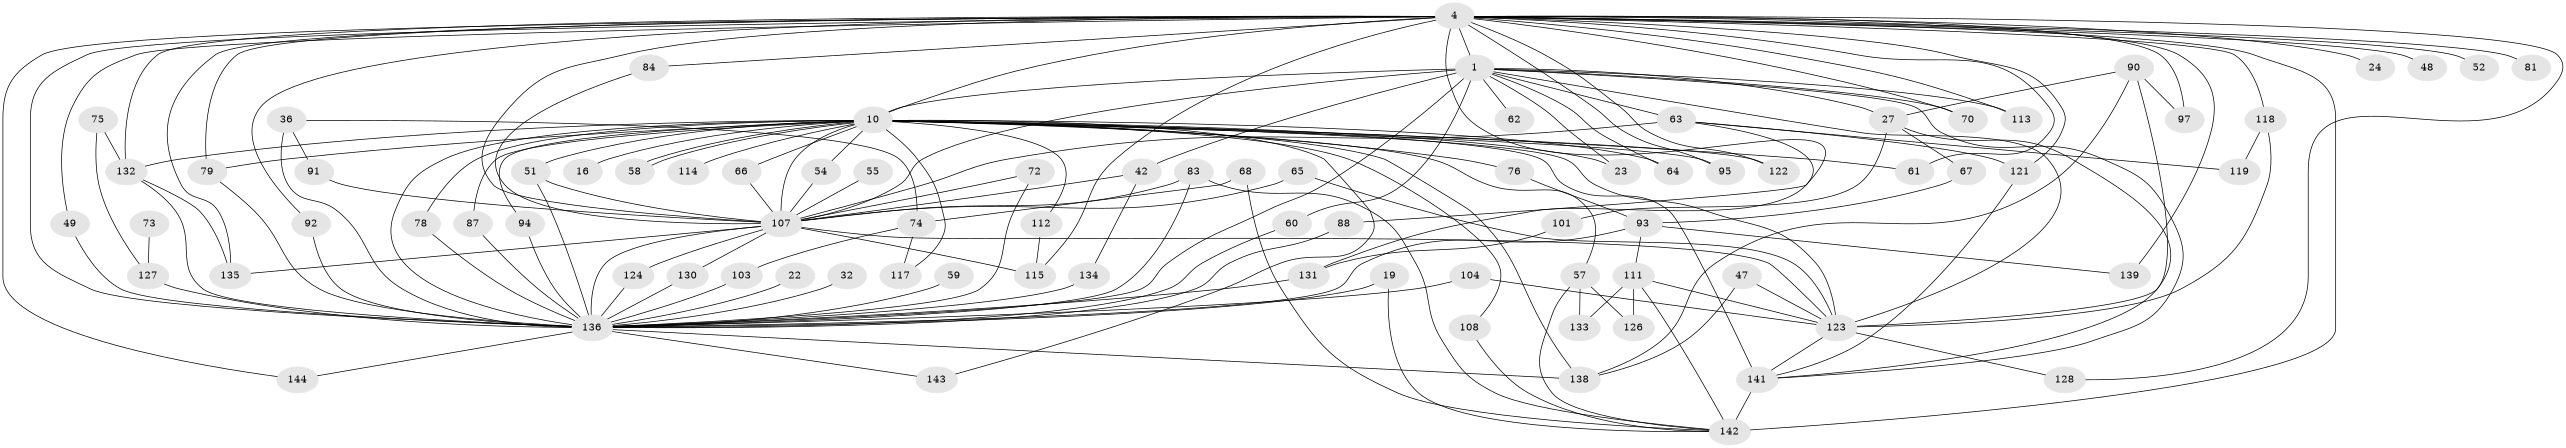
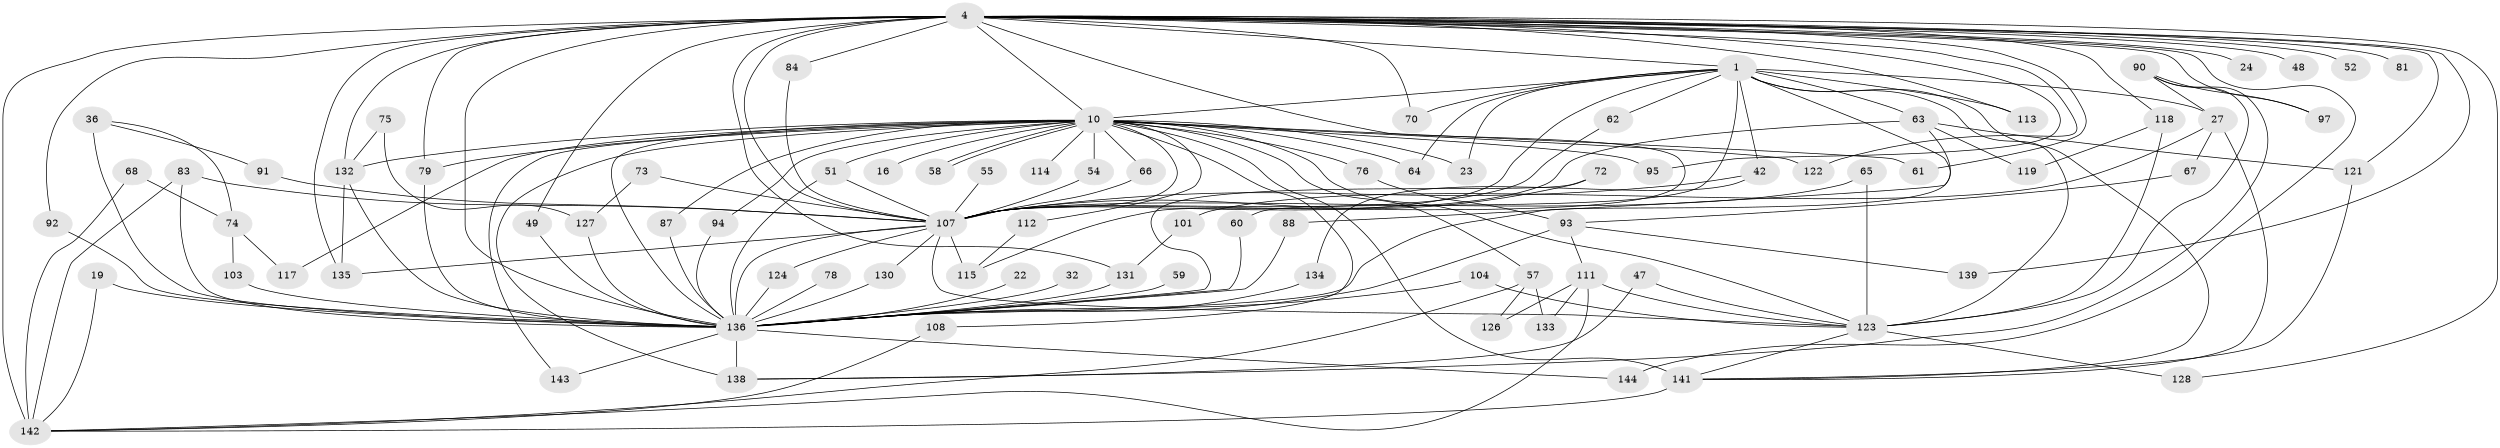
(526, 144) -> none
none -> (799, 202)
none -> (1291, 206)
